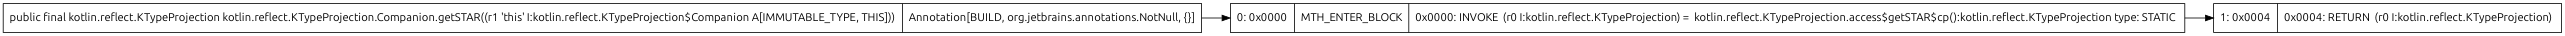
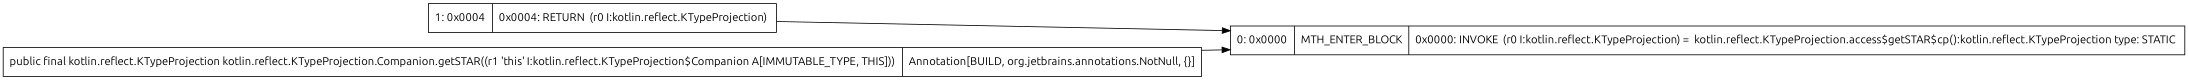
(2195, 18) -> (999, 26)
